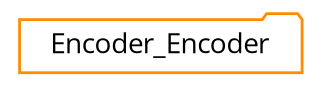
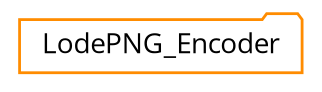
(161, 46) -> (161, 46)
